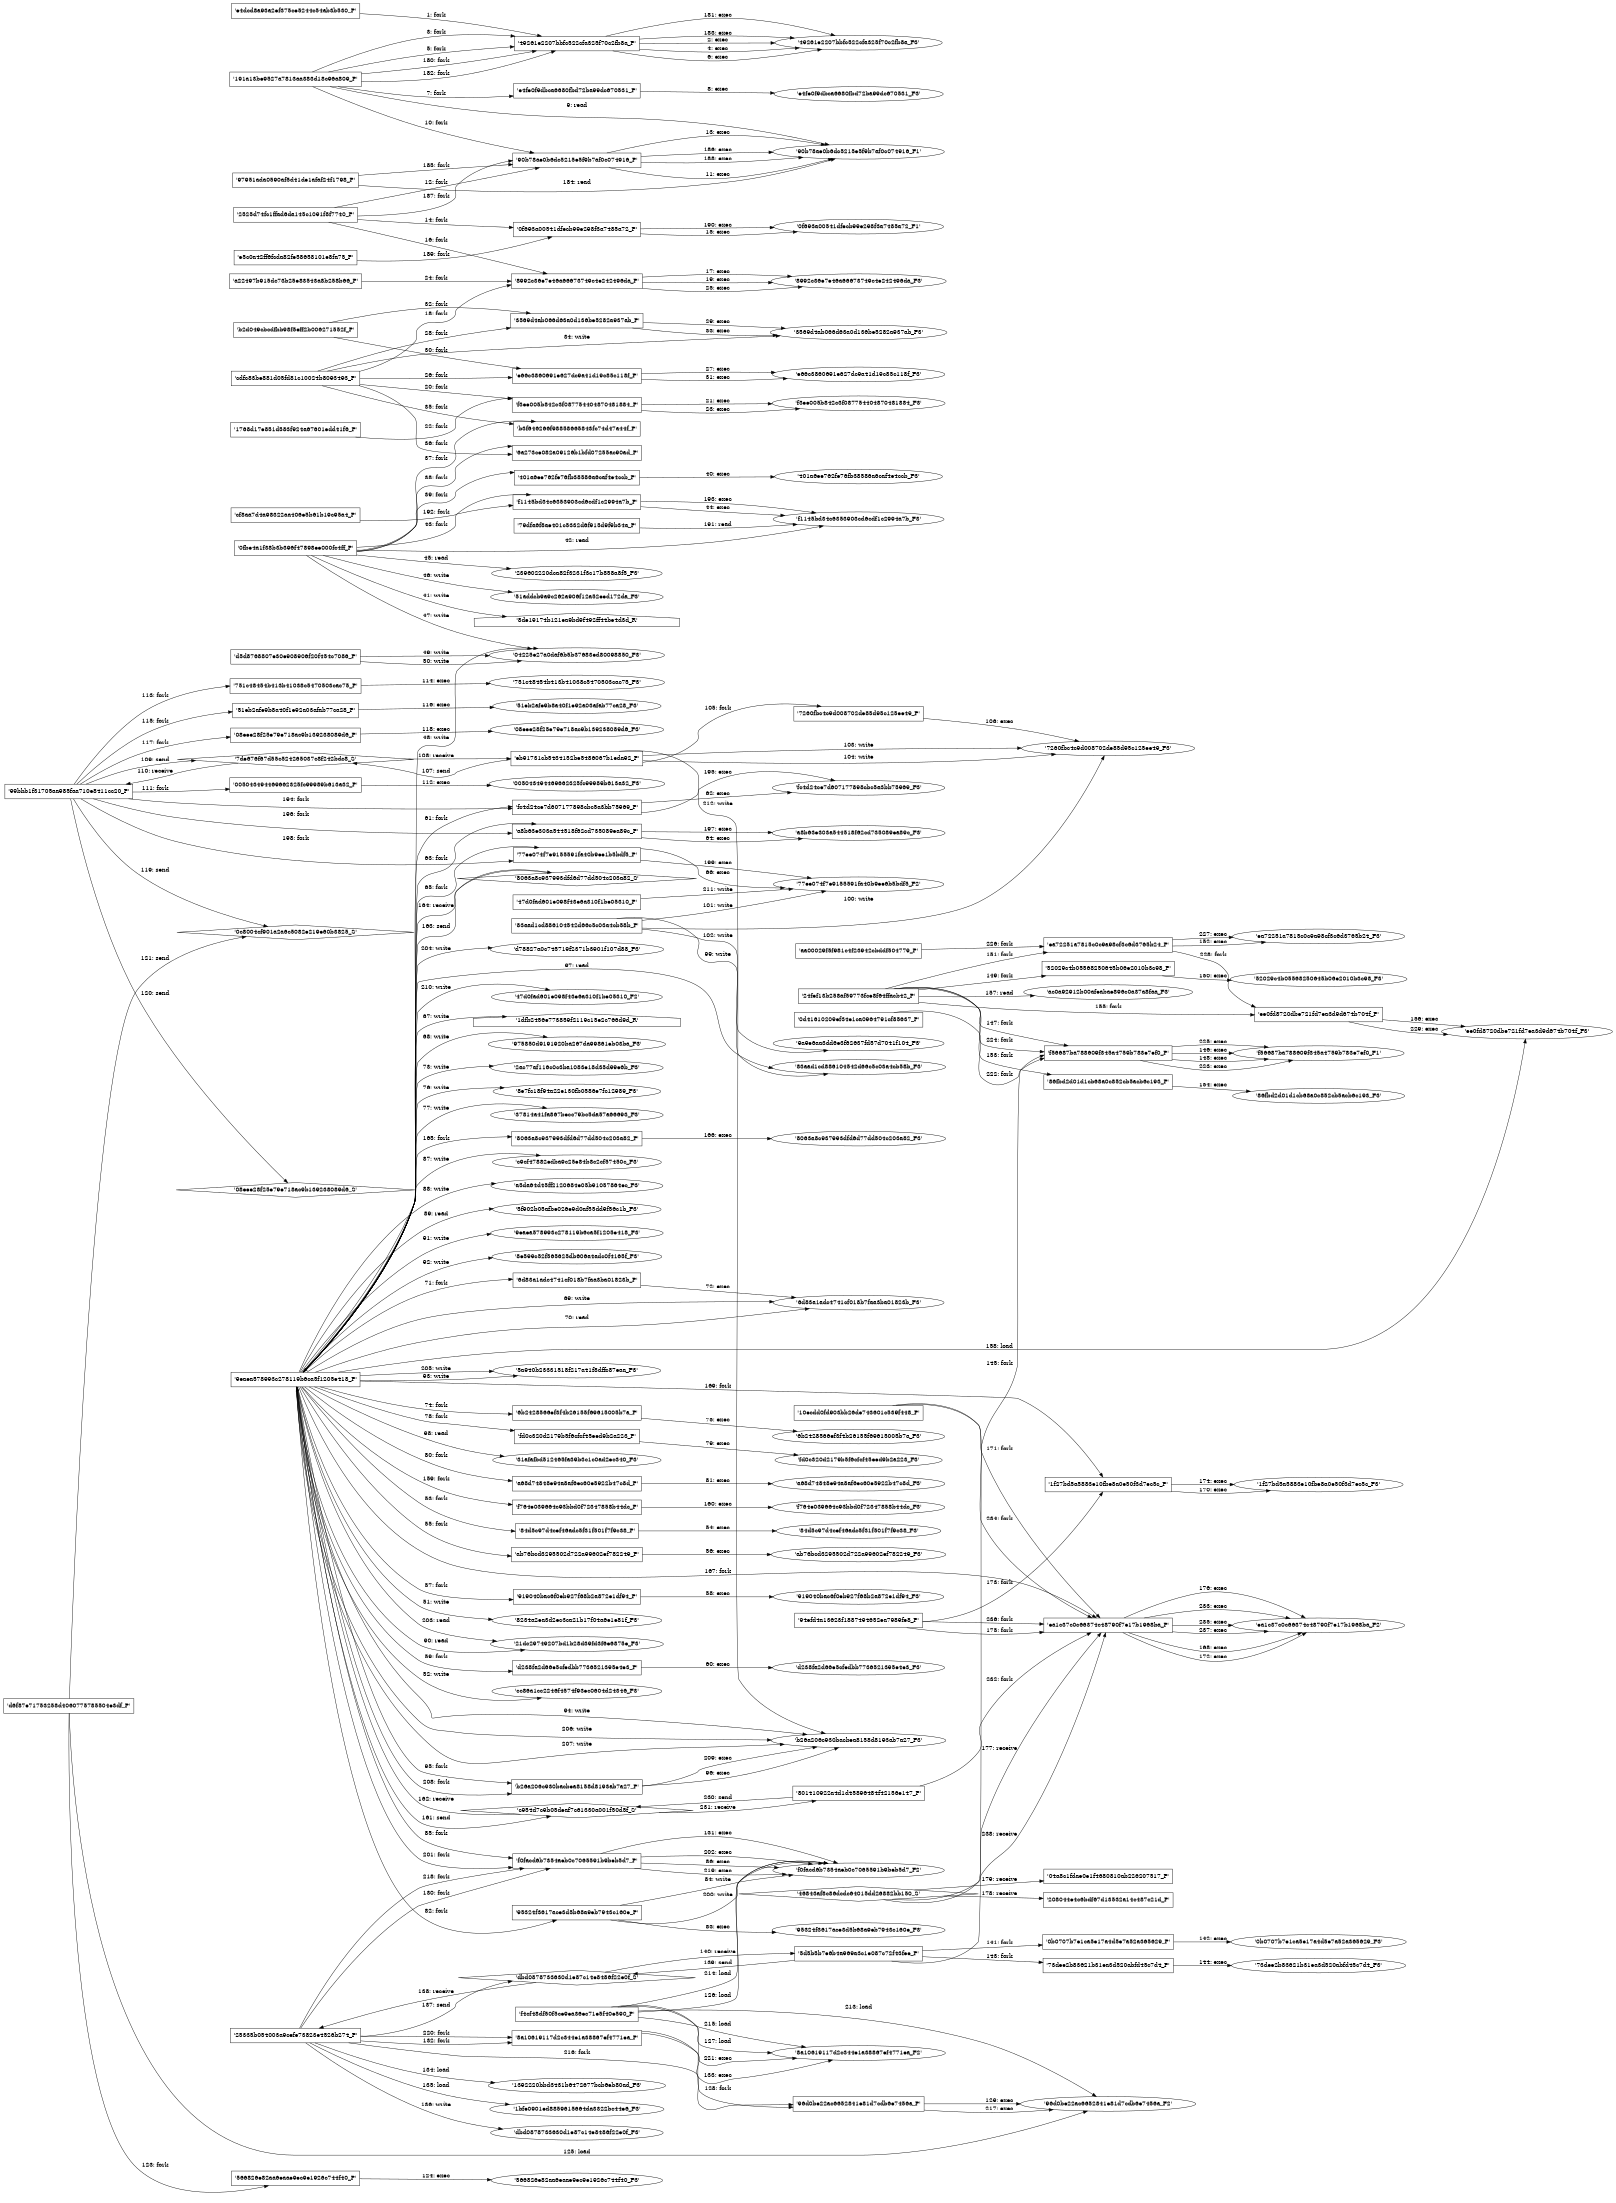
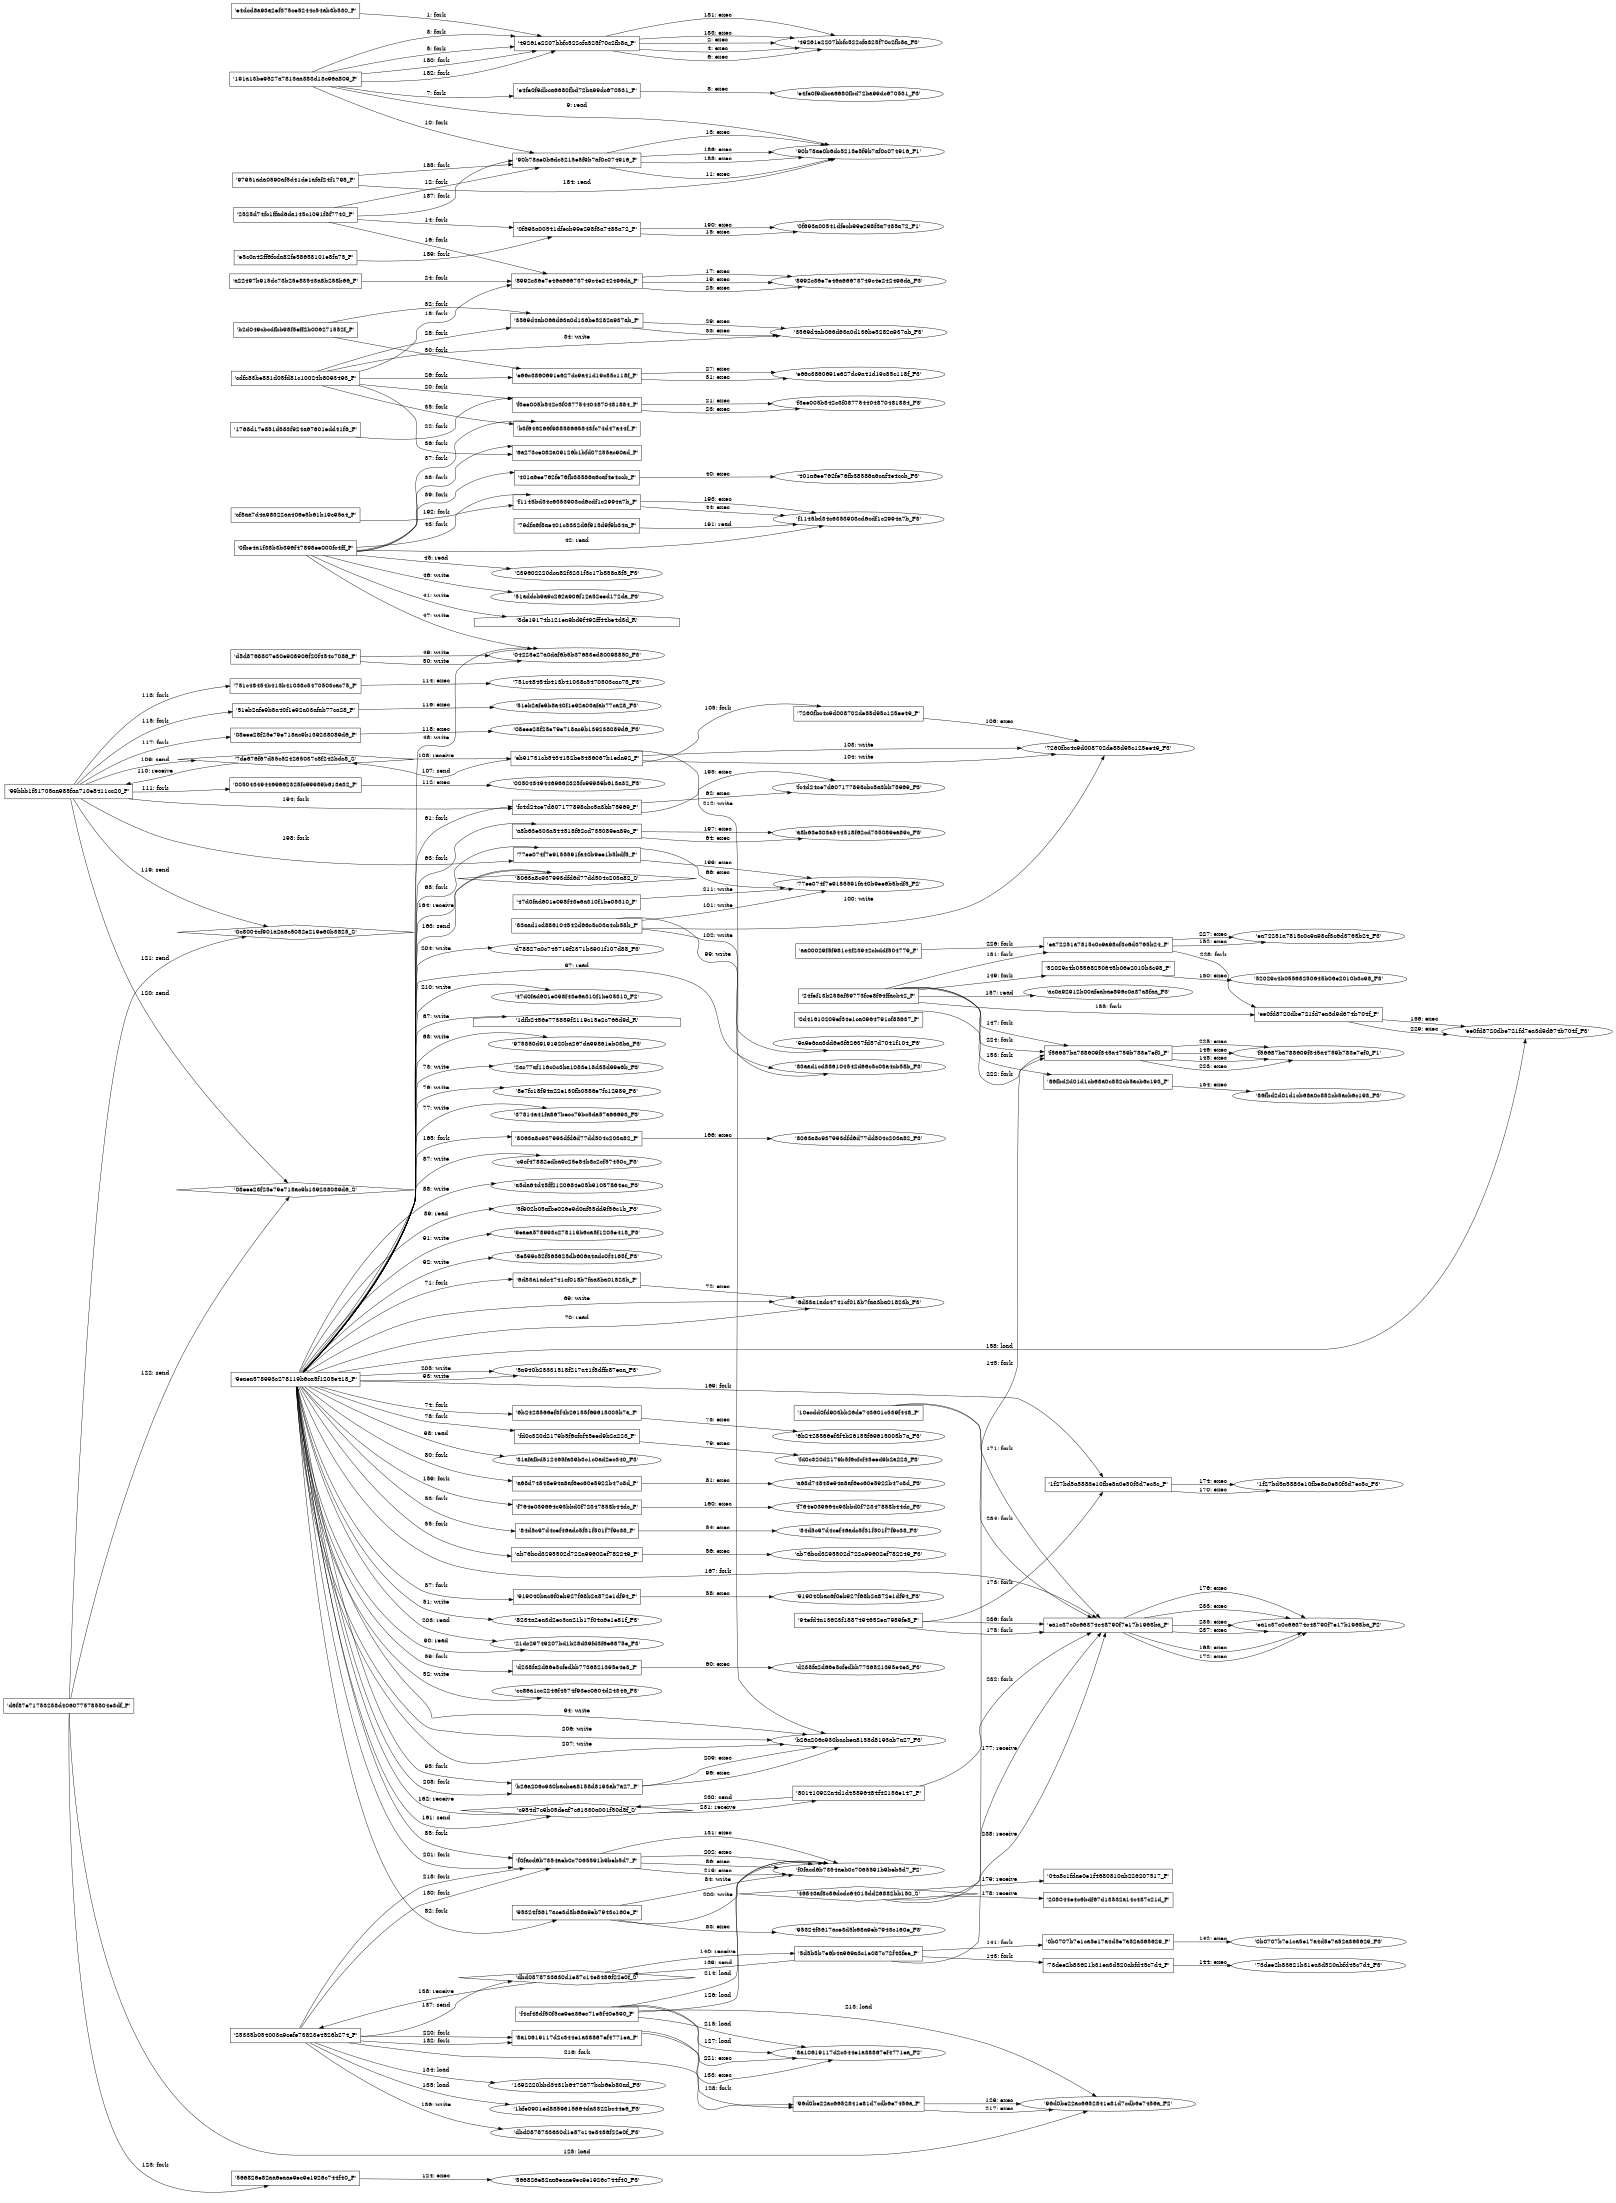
(299, 829) -> none
none -> (148, 1435)
